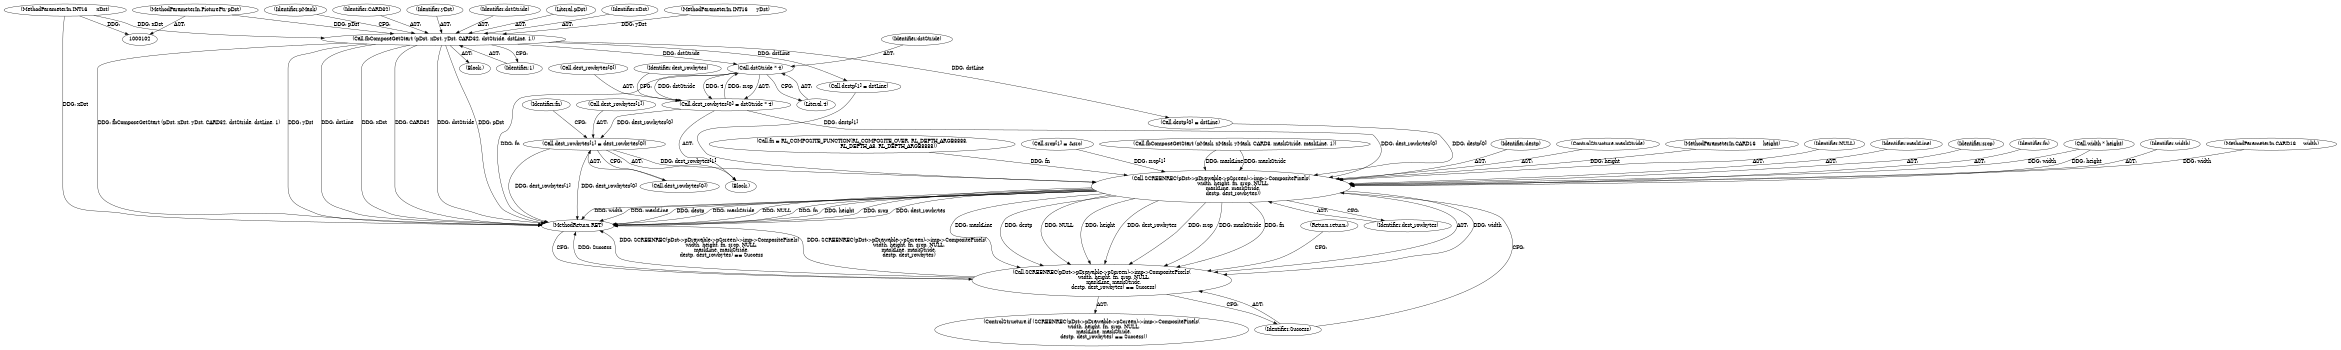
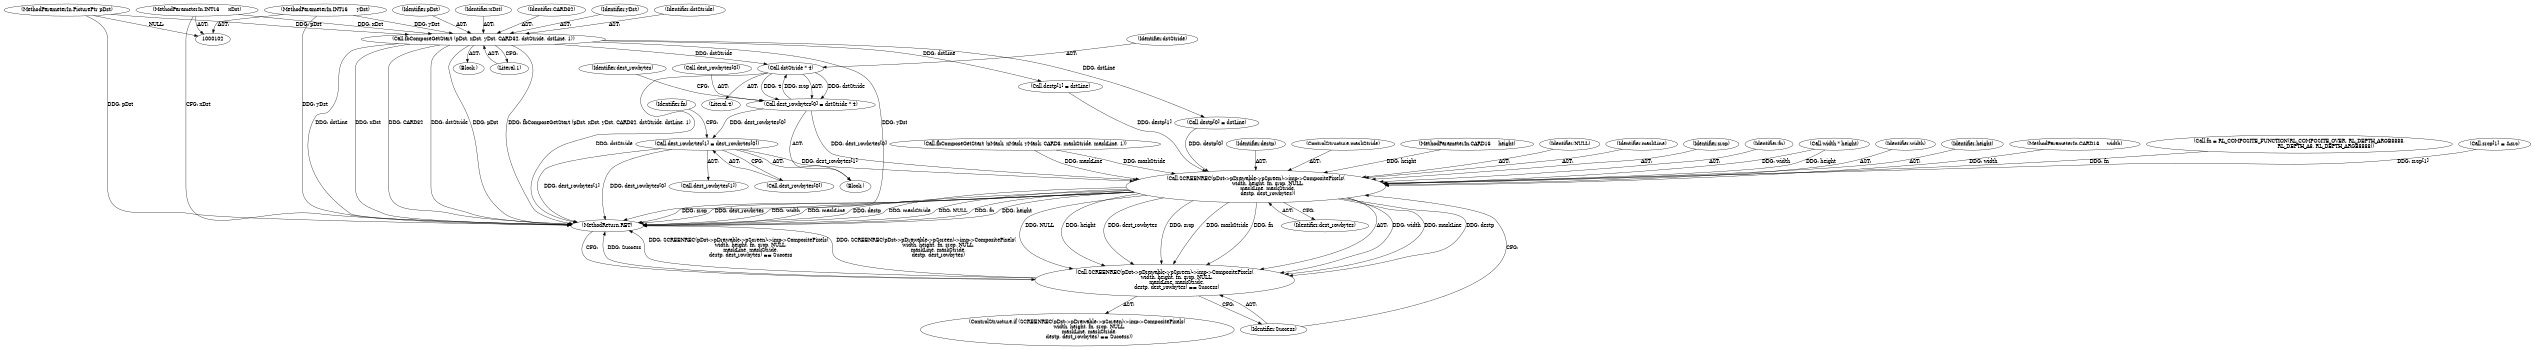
(295, 10) -> none
(571, 10) -> (421, 10)
none -> (246, 18)
(114, 25) -> (204, 25)
(180, 25) -> (157, 25)
(519, 69) -> (509, 69)
(798, 85) -> none
(788, 87) -> (754, 87)
(76, 105) -> (198, 105)
(595, 121) -> (708, 164)
(510, 144) -> (614, 144)
none -> (1972, 144)
none -> (340, 213)
none -> (223, 216)
(1329, 226) -> none
